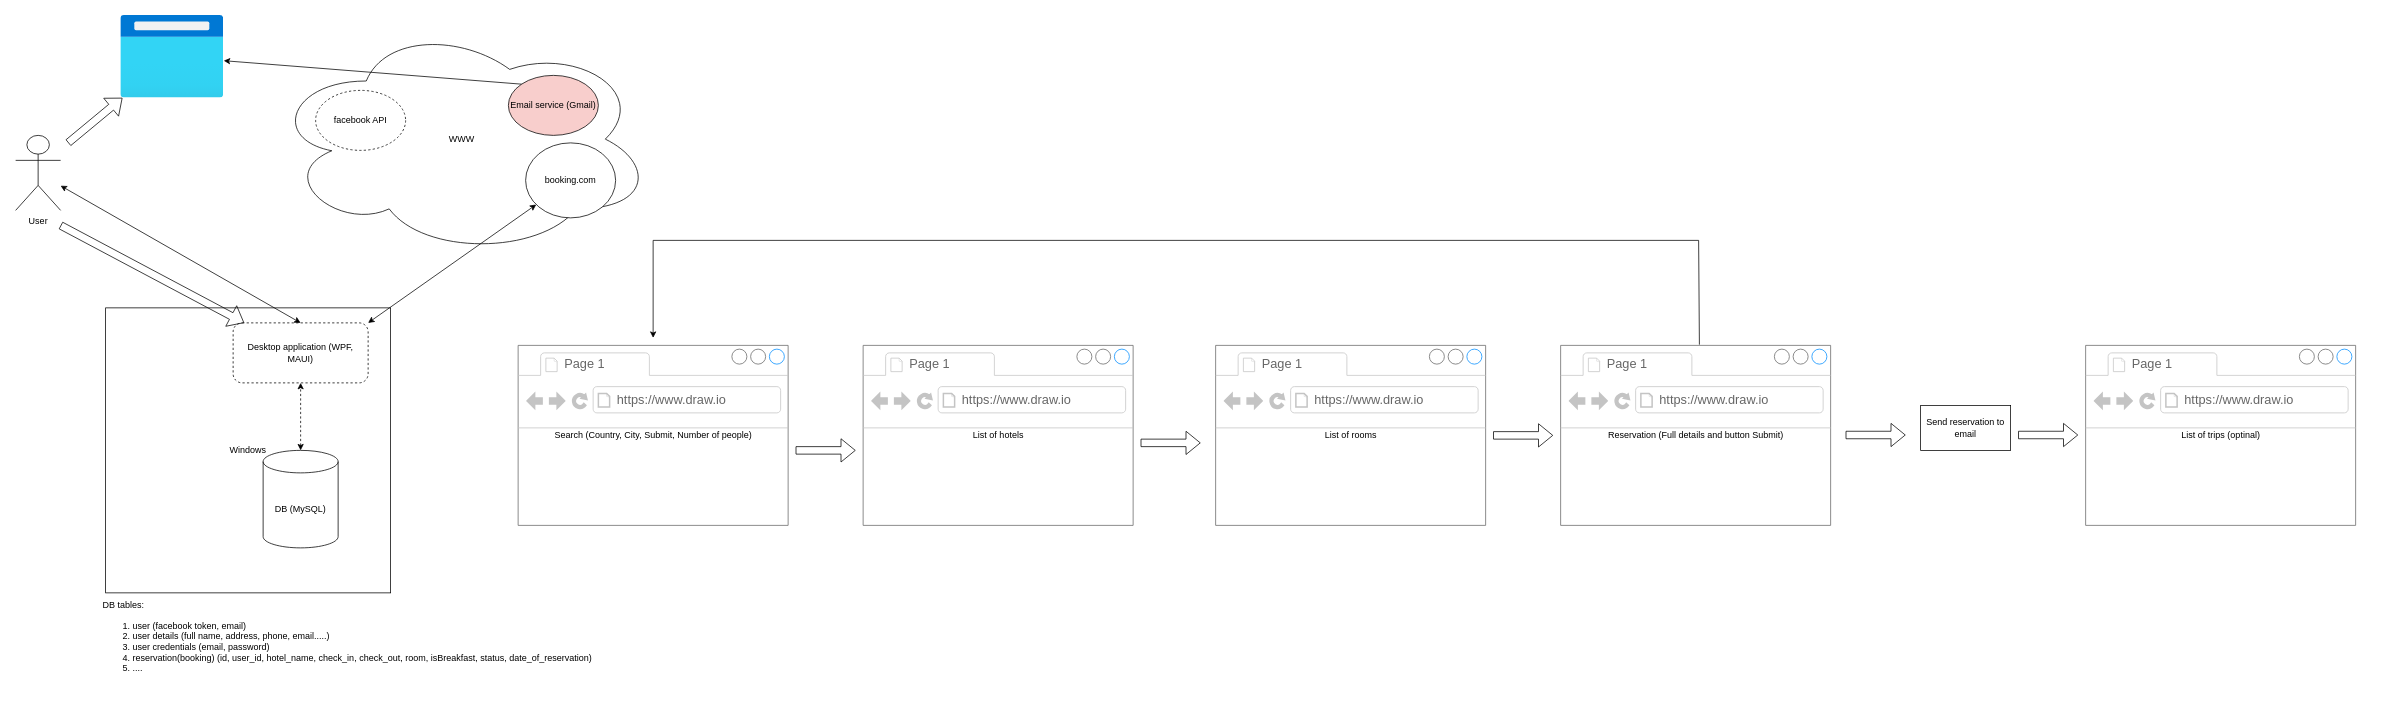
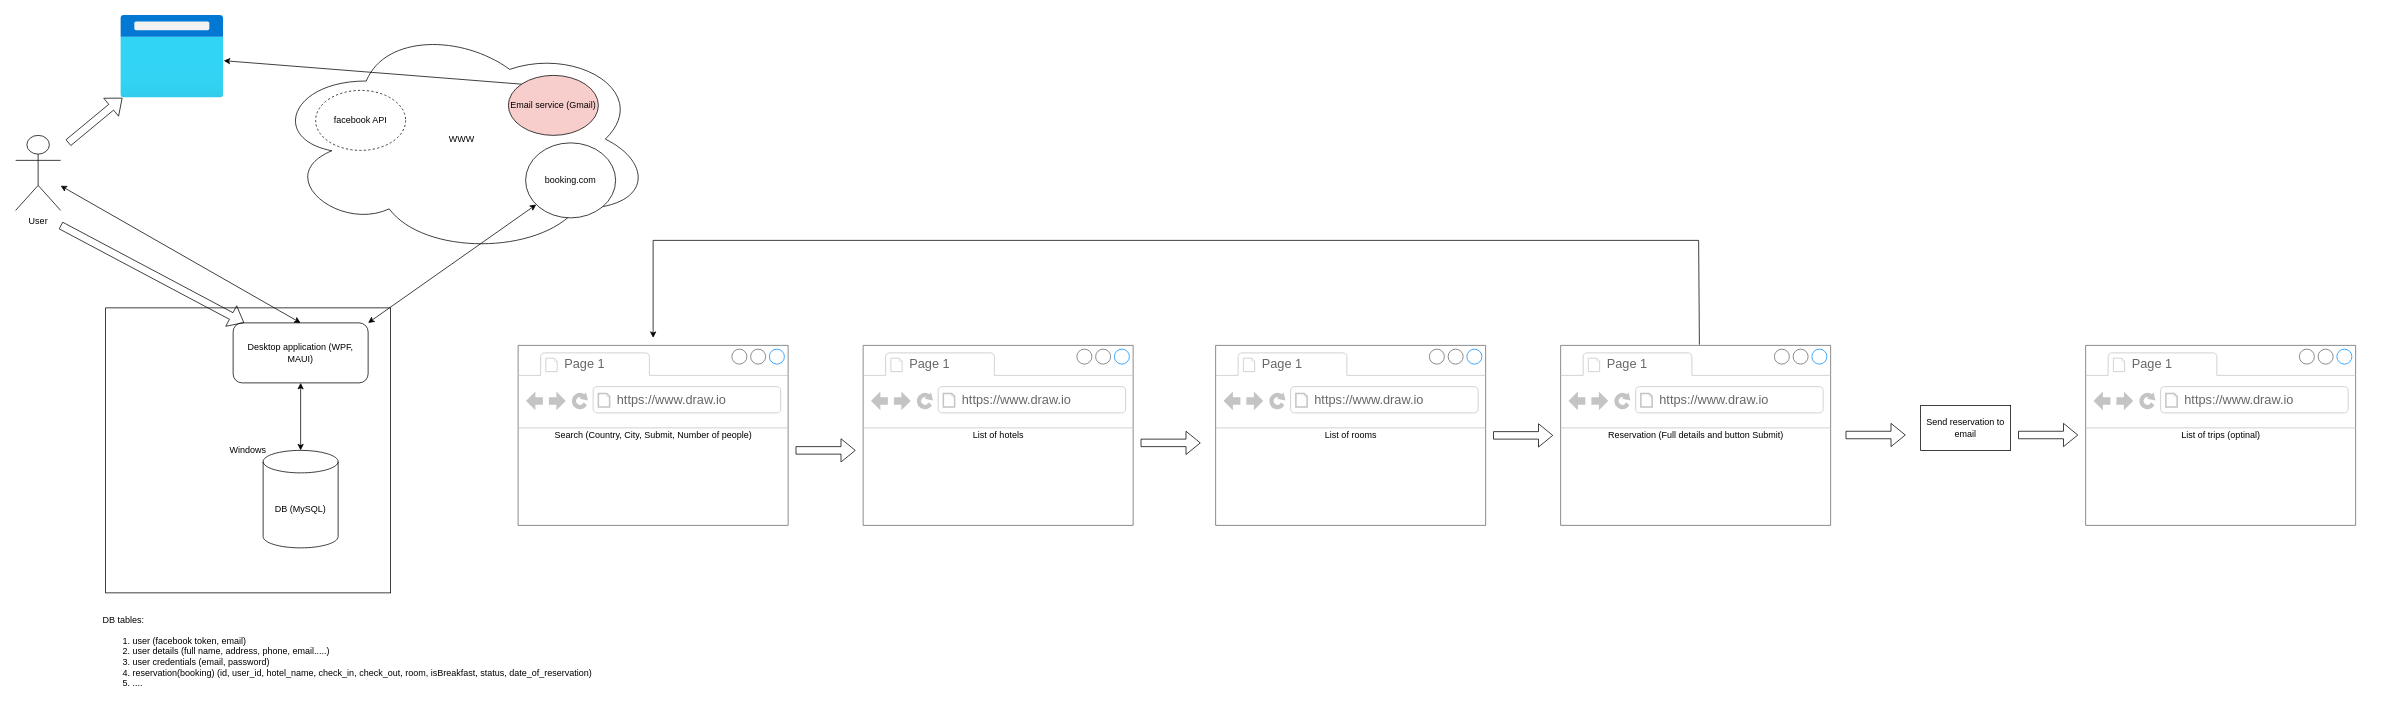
(300, 353) -> (300, 353)
(300, 416) -> (300, 416)
(347, 642) -> (347, 657)
